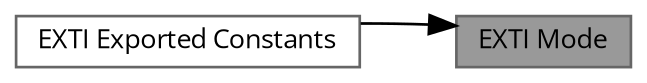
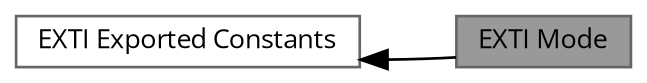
(395, 24) -> (422, 59)
